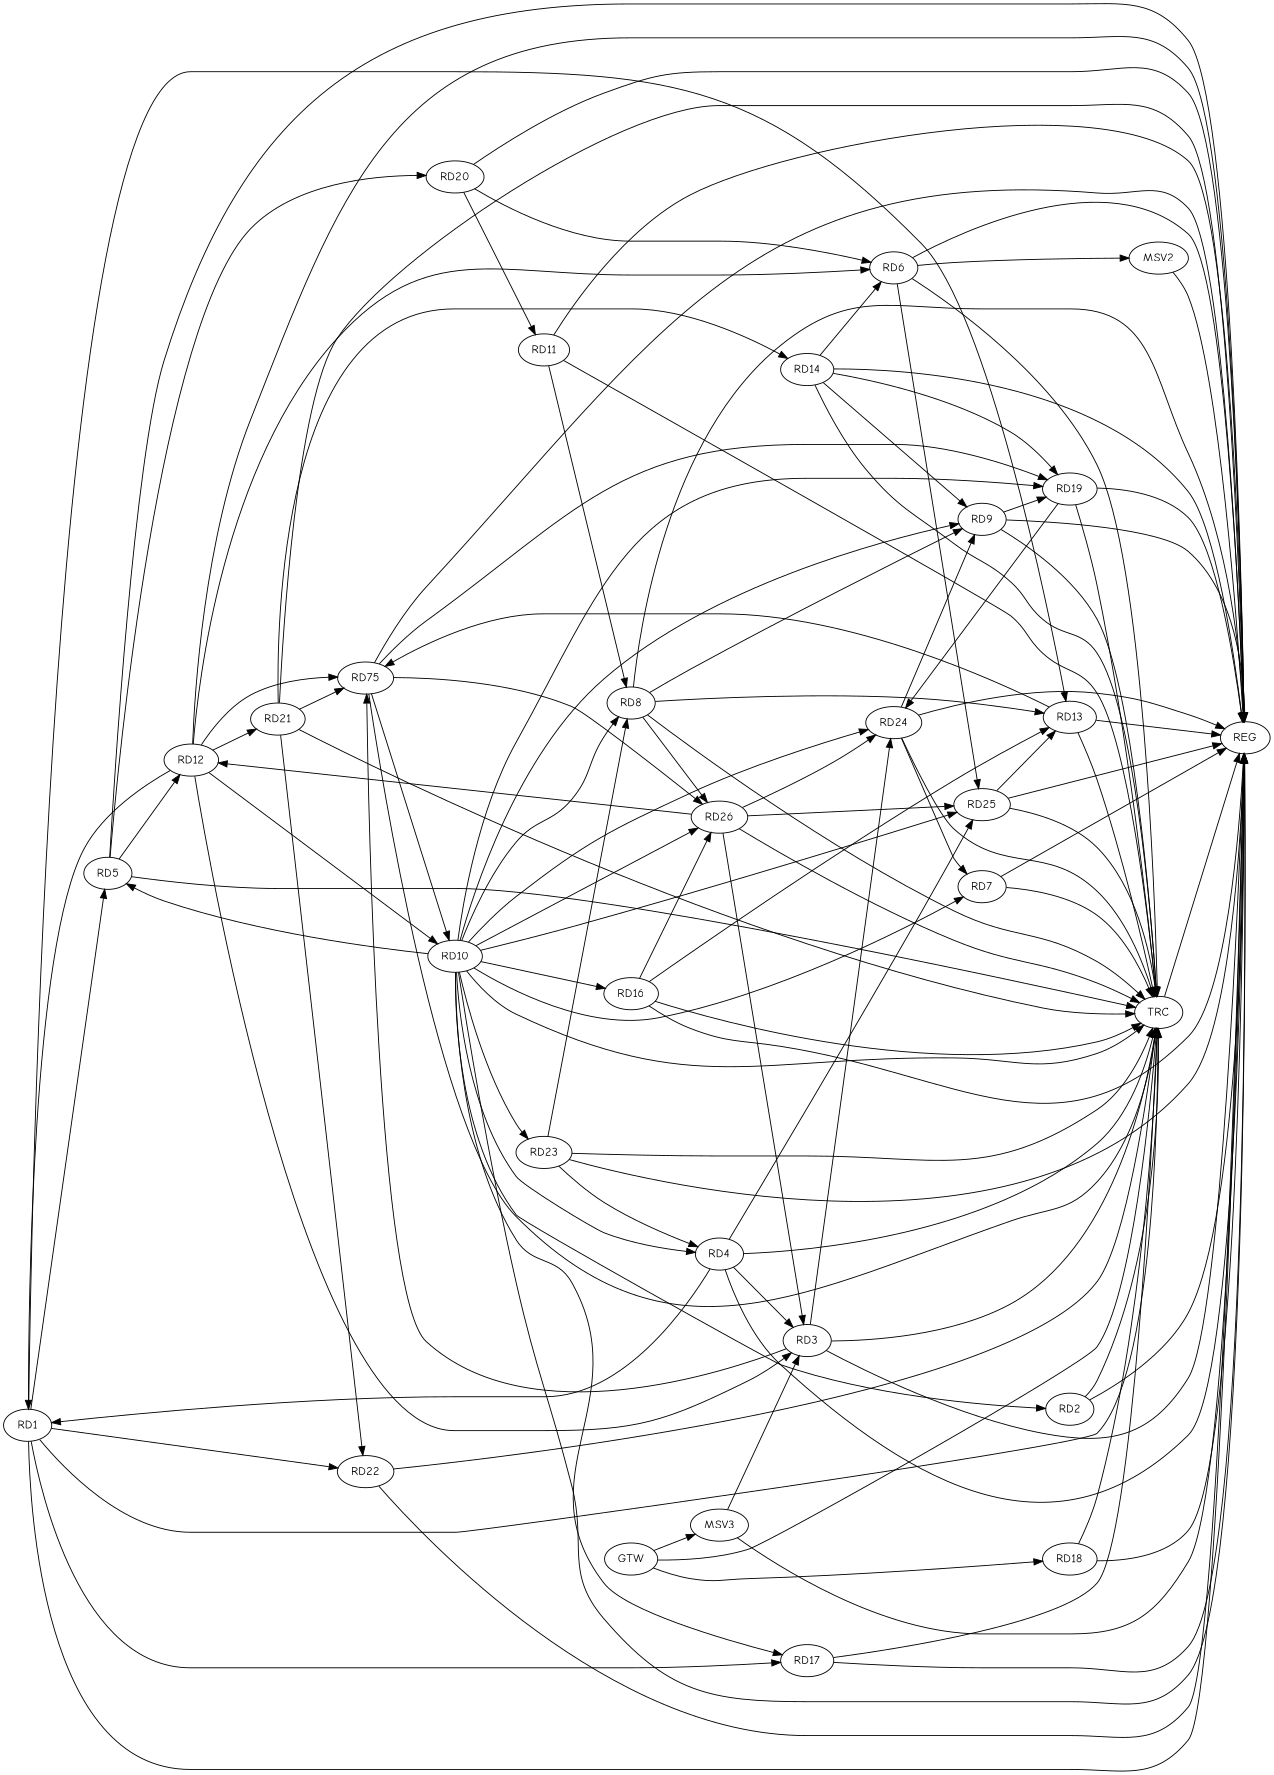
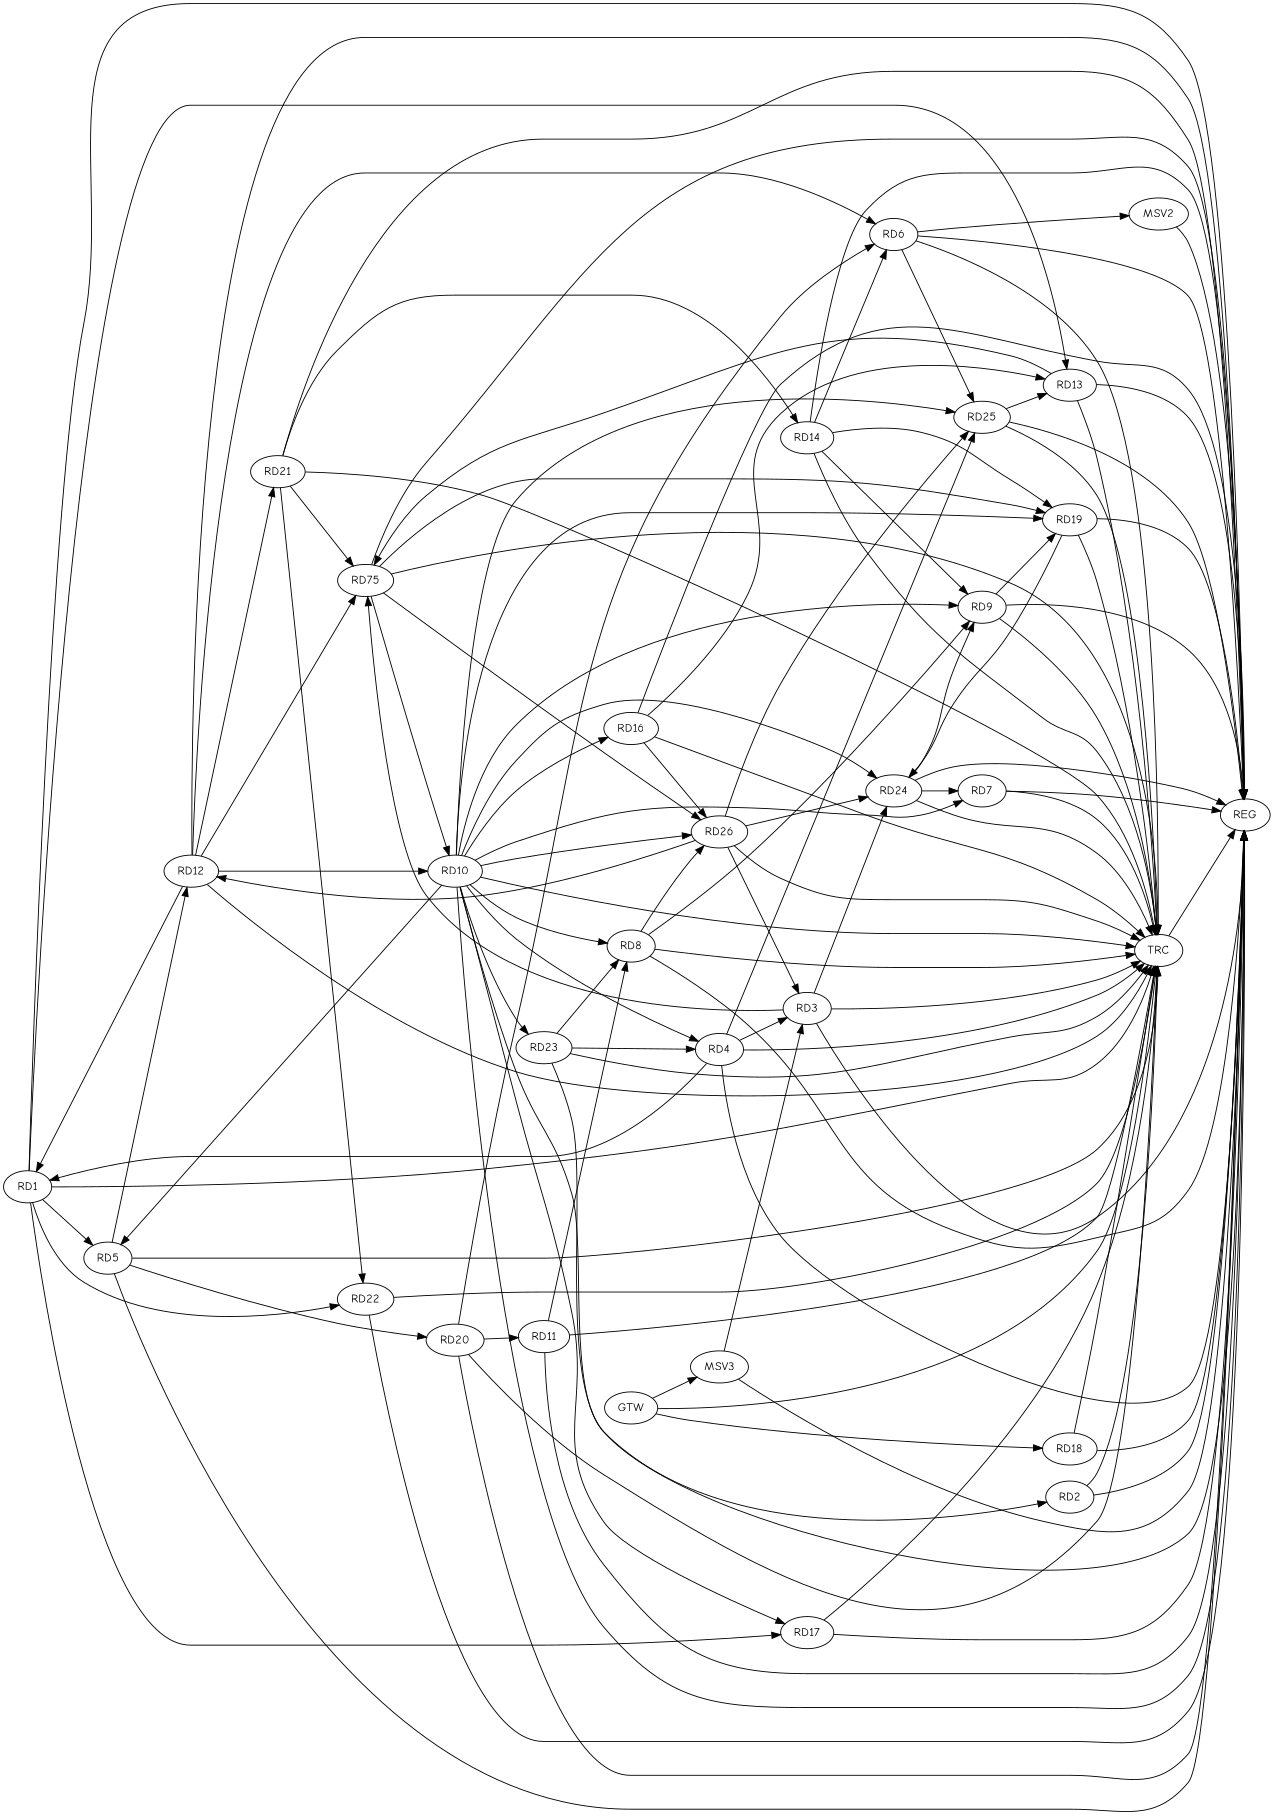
(845, 696) -> none
(332, 1293) -> (668, 1093)
none -> (1027, 1579)
